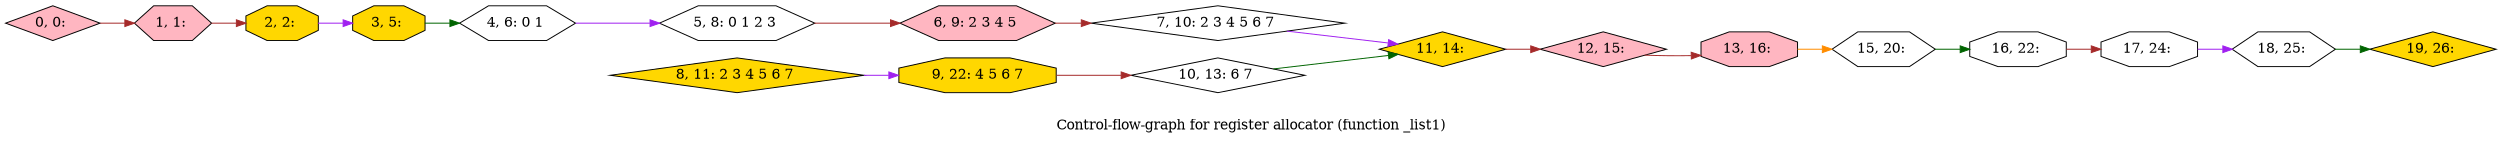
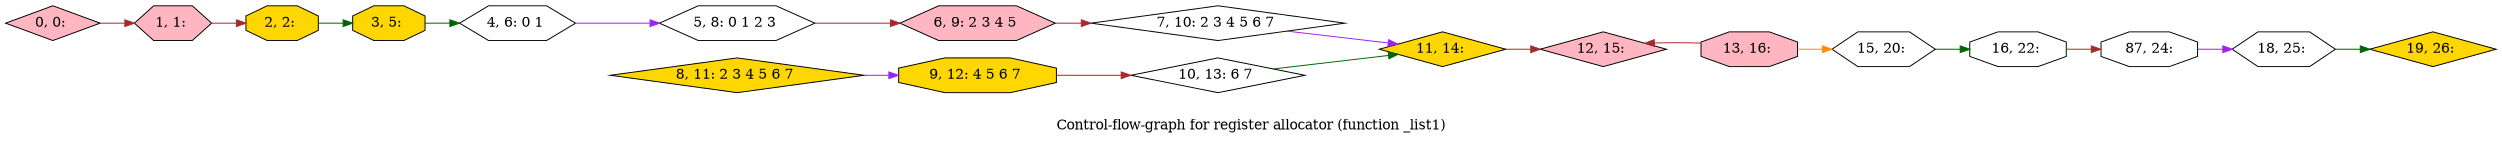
(331, 23) -> (331, 23)
(2149, 49) -> (2149, 49)
(1668, 56) -> (1678, 43)
(978, 75) -> (978, 75)
